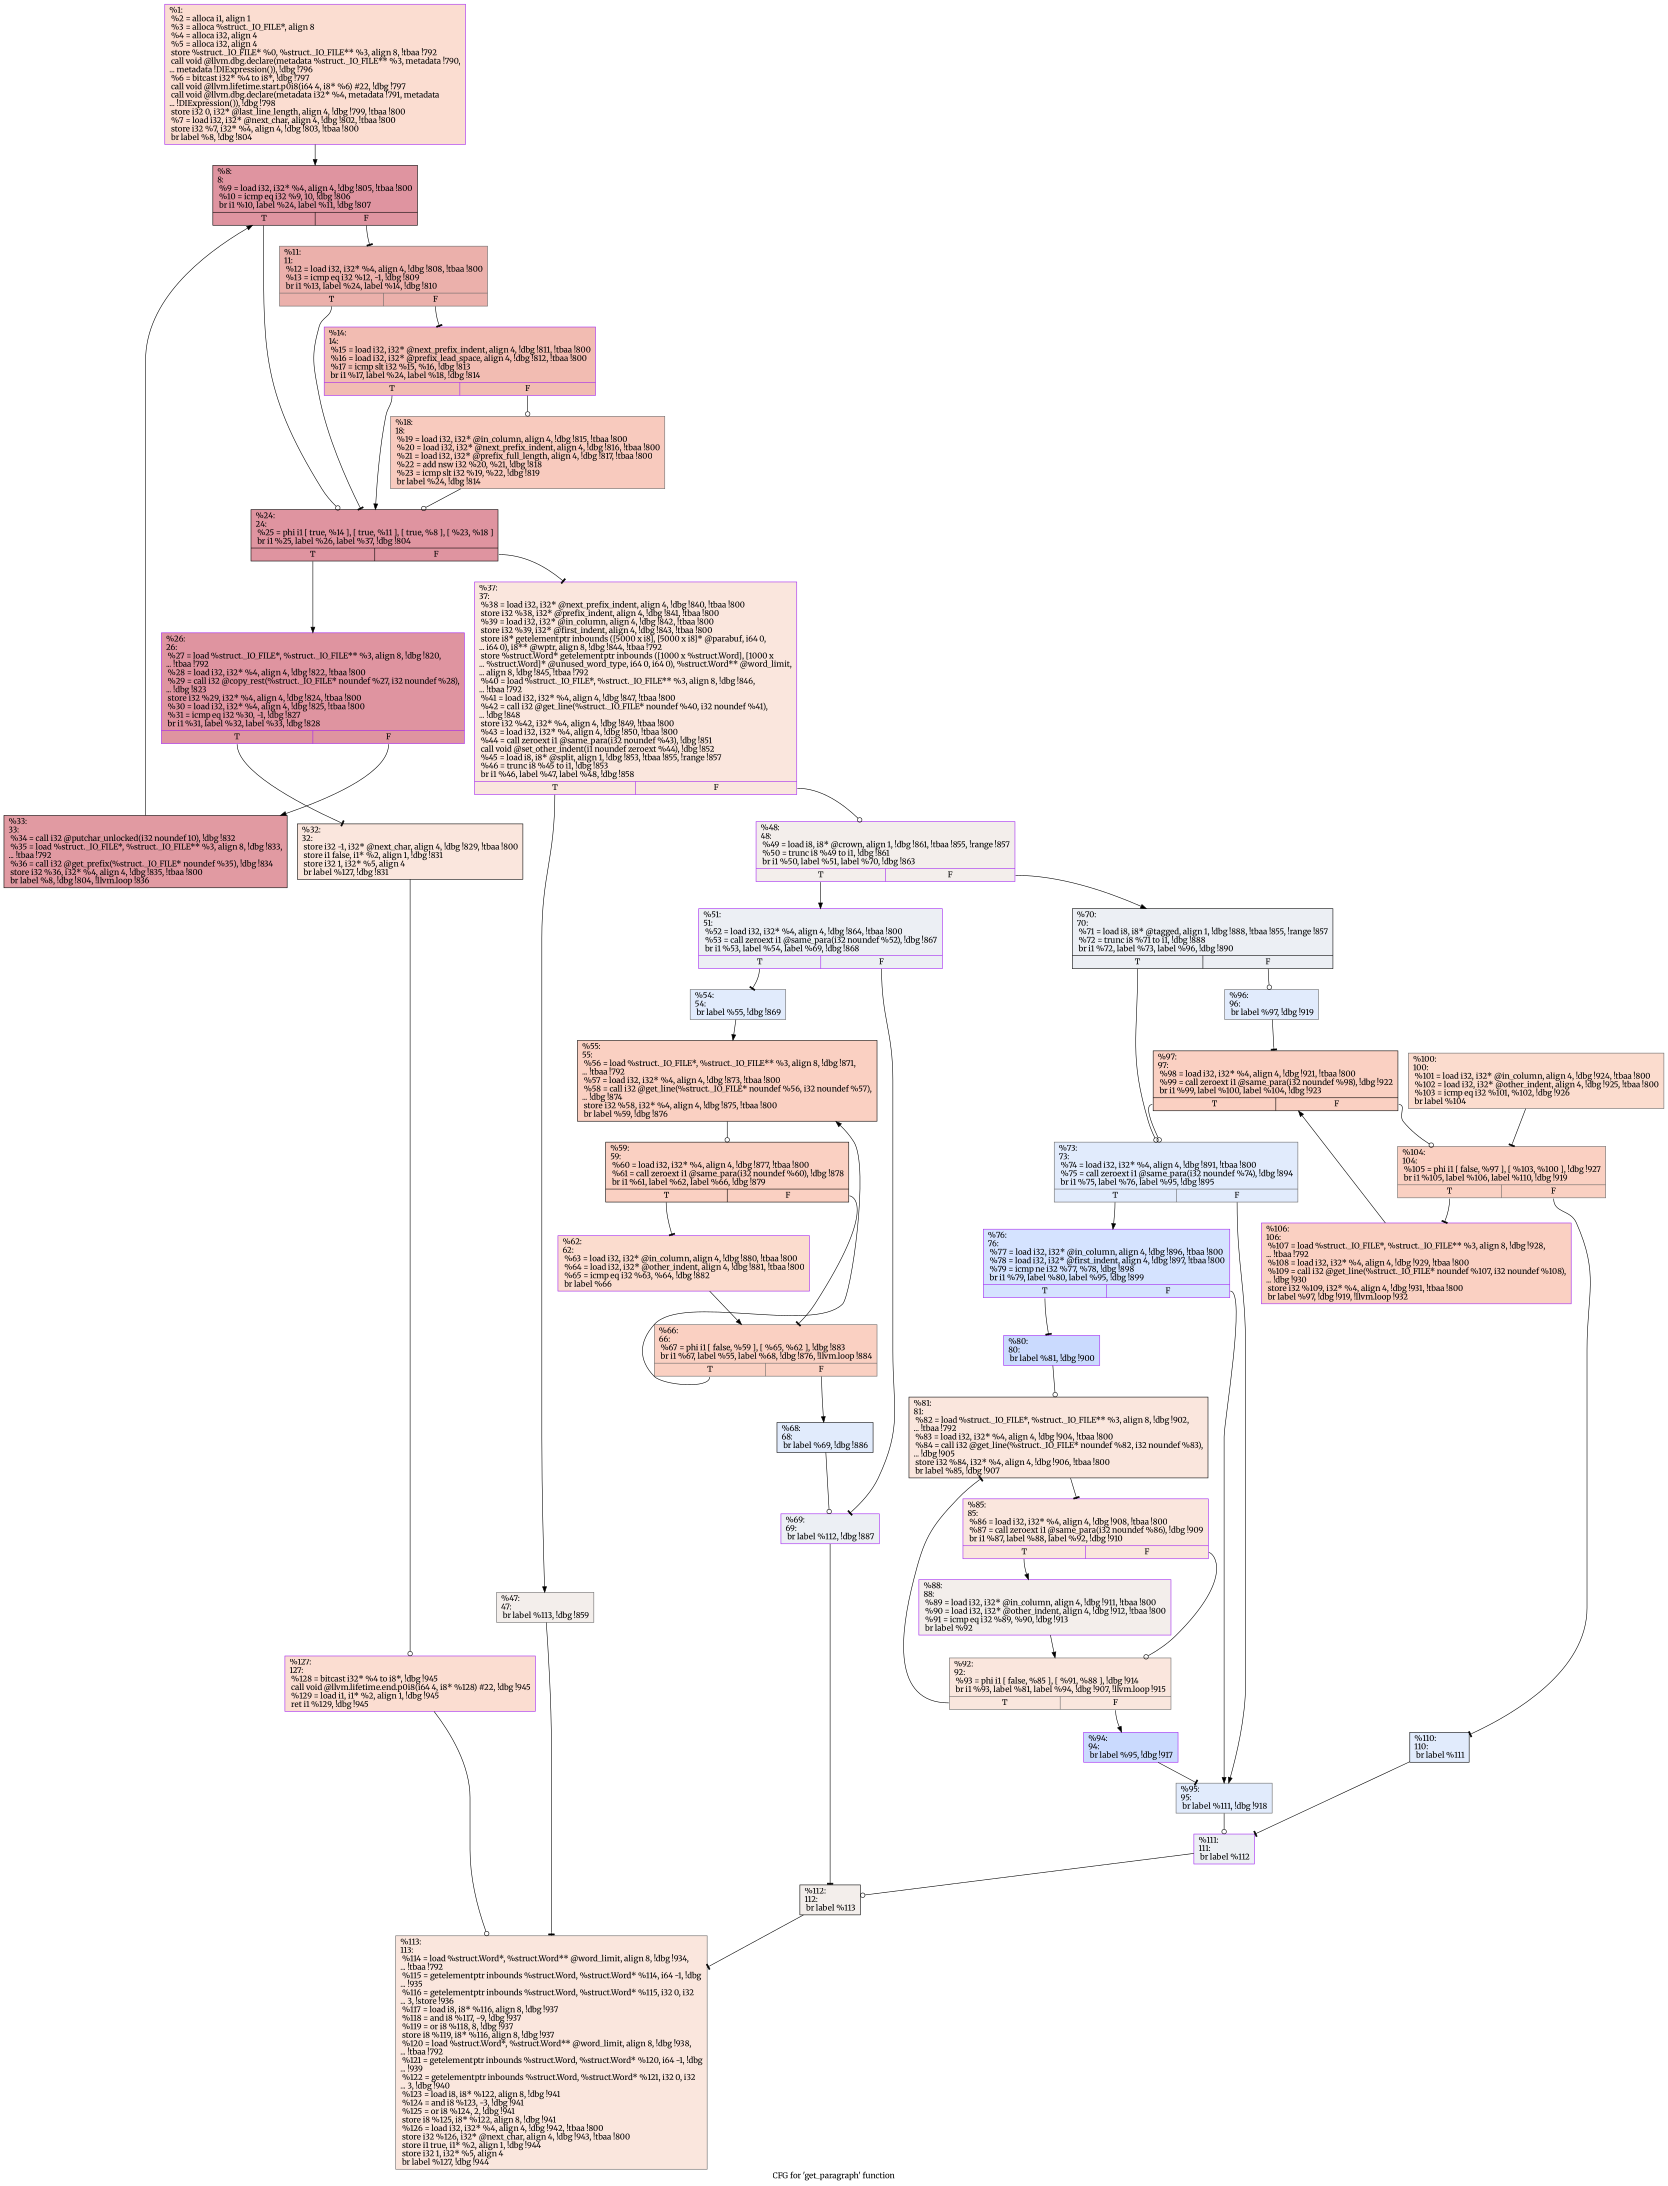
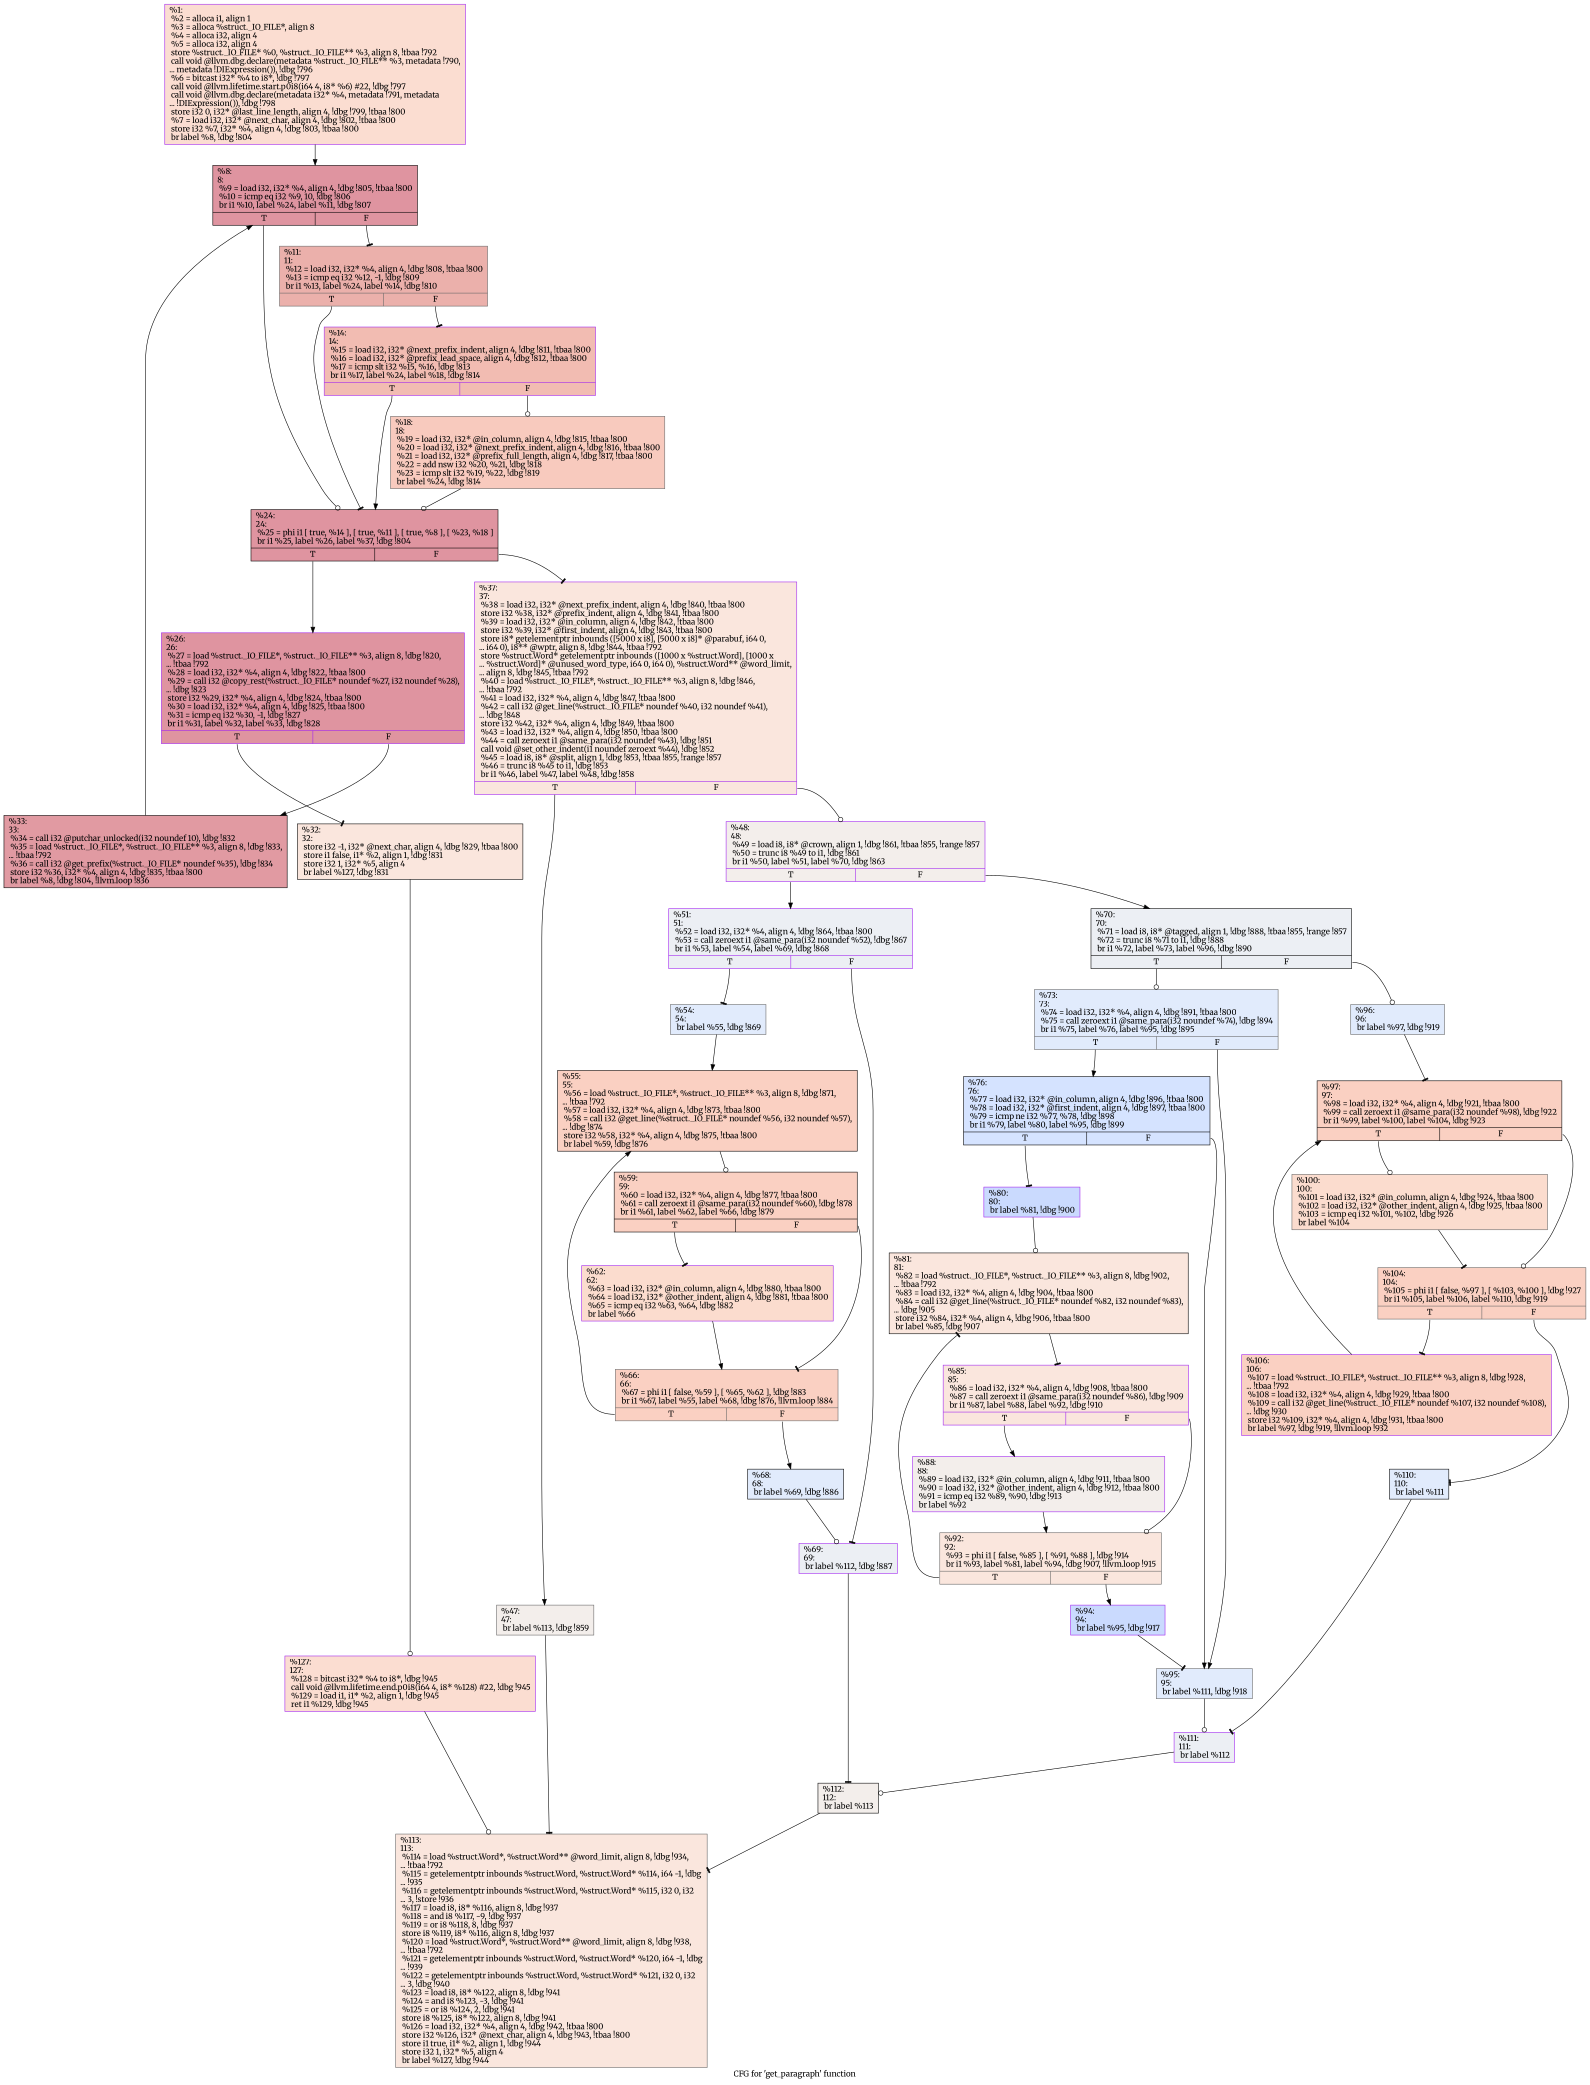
(1151, 1121) -> (1381, 1157)
(1107, 1263) -> (1087, 1111)
